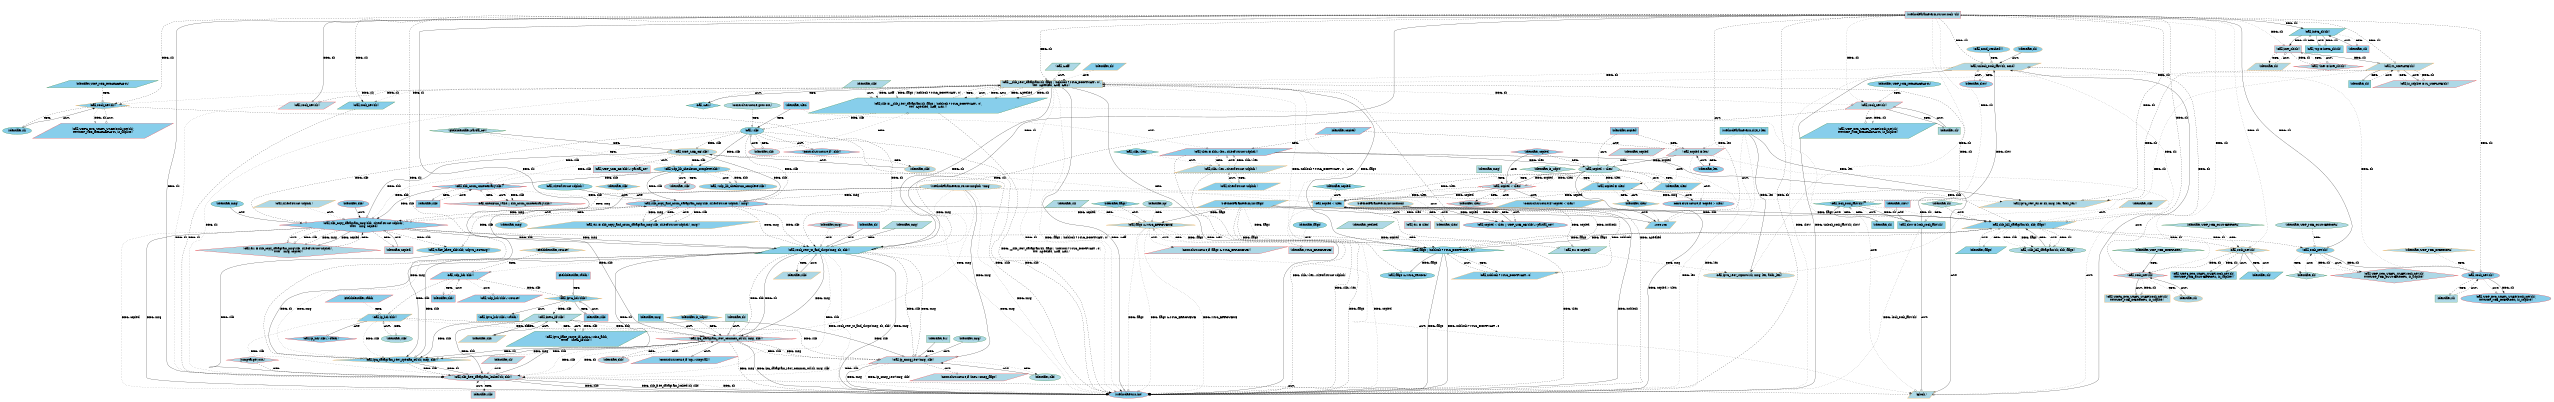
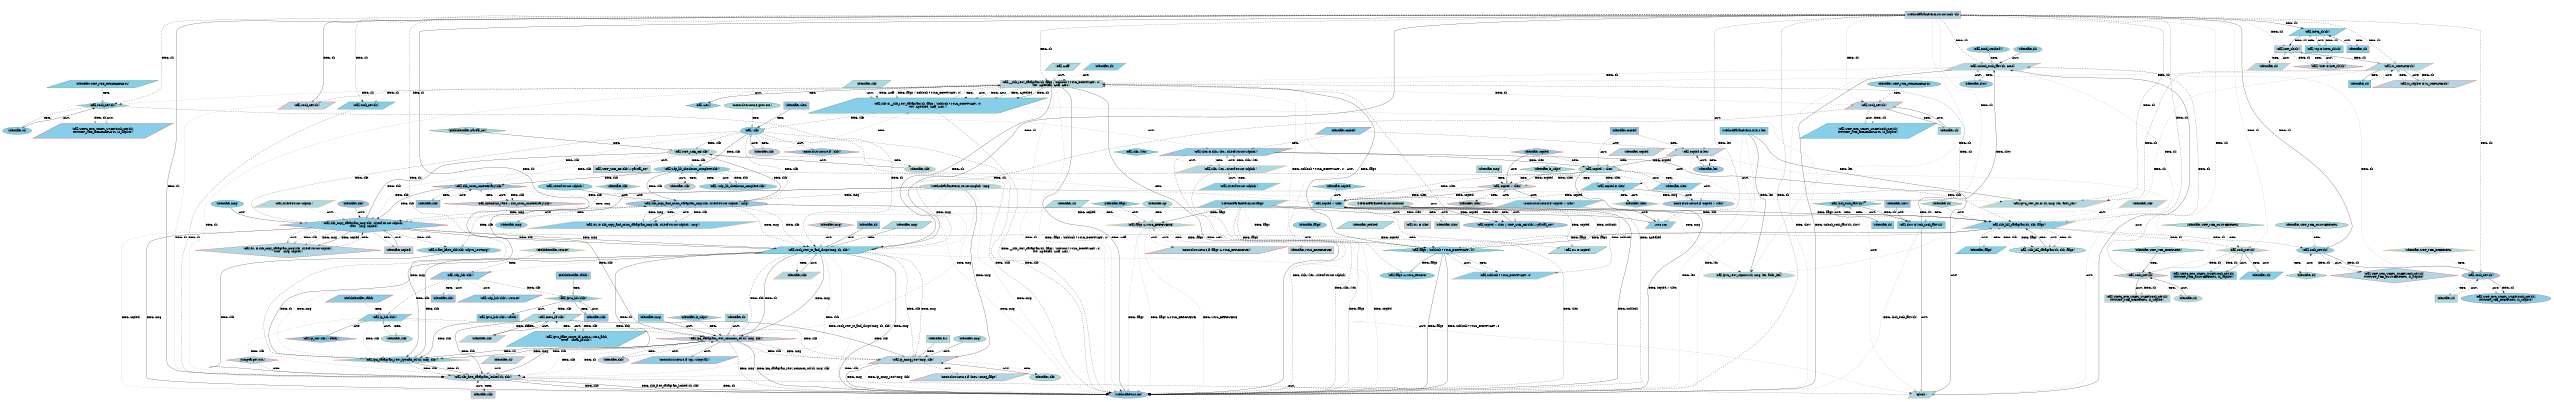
(577, 149) -> (708, 180)
(1660, 264) -> (1402, 193)
